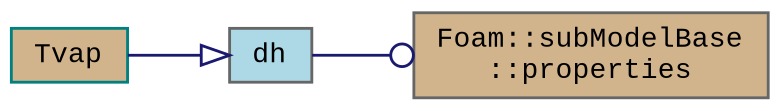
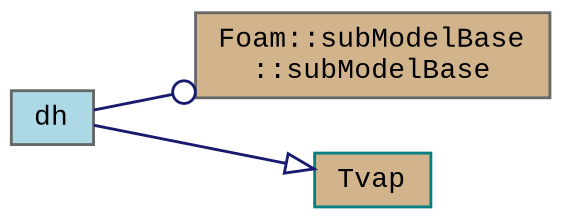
(164, 55) -> (190, 144)
(591, 55) -> (373, 55)
